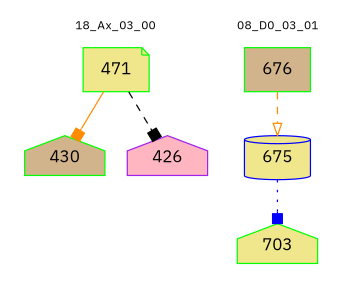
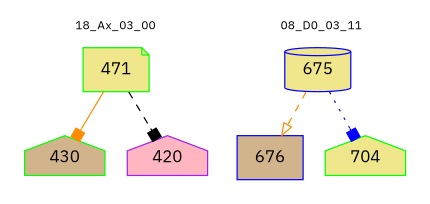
(278, 26) -> (321, 26)
(277, 70) -> (270, 158)
(277, 108) -> (297, 108)
(167, 158) -> (167, 158)
(277, 246) -> (365, 158)
